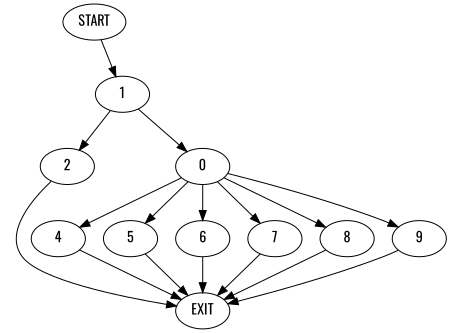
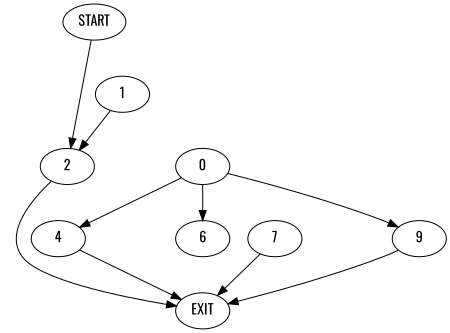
(107, 53) -> (82, 89)
(159, 127) -> none
(235, 199) -> none
(131, 239) -> none
(347, 239) -> none
(203, 270) -> none
